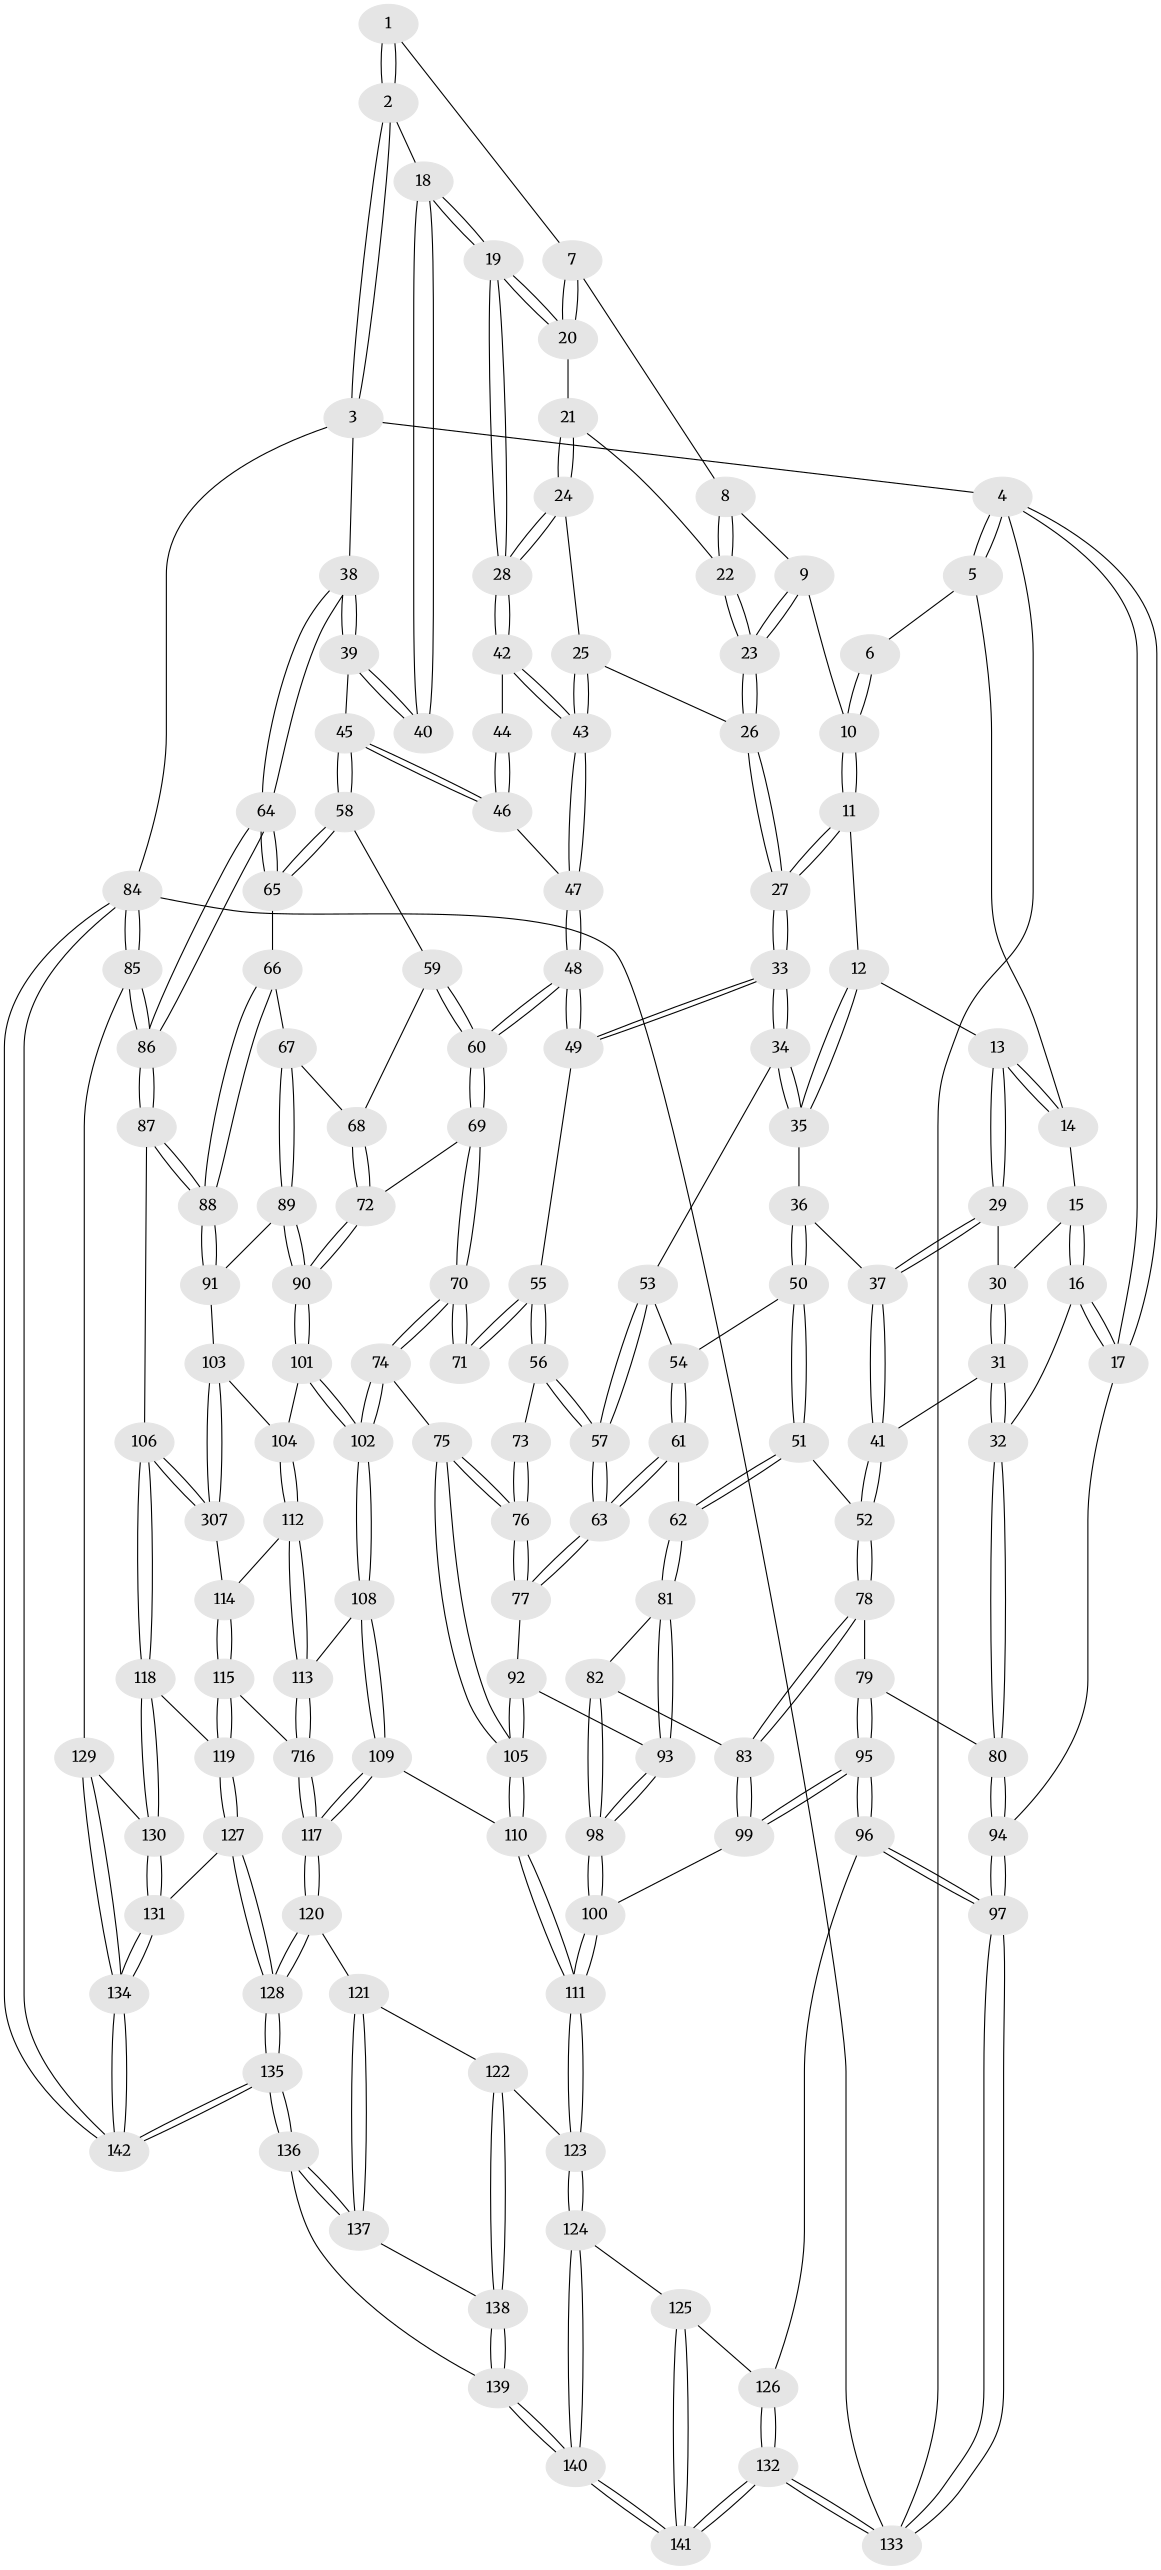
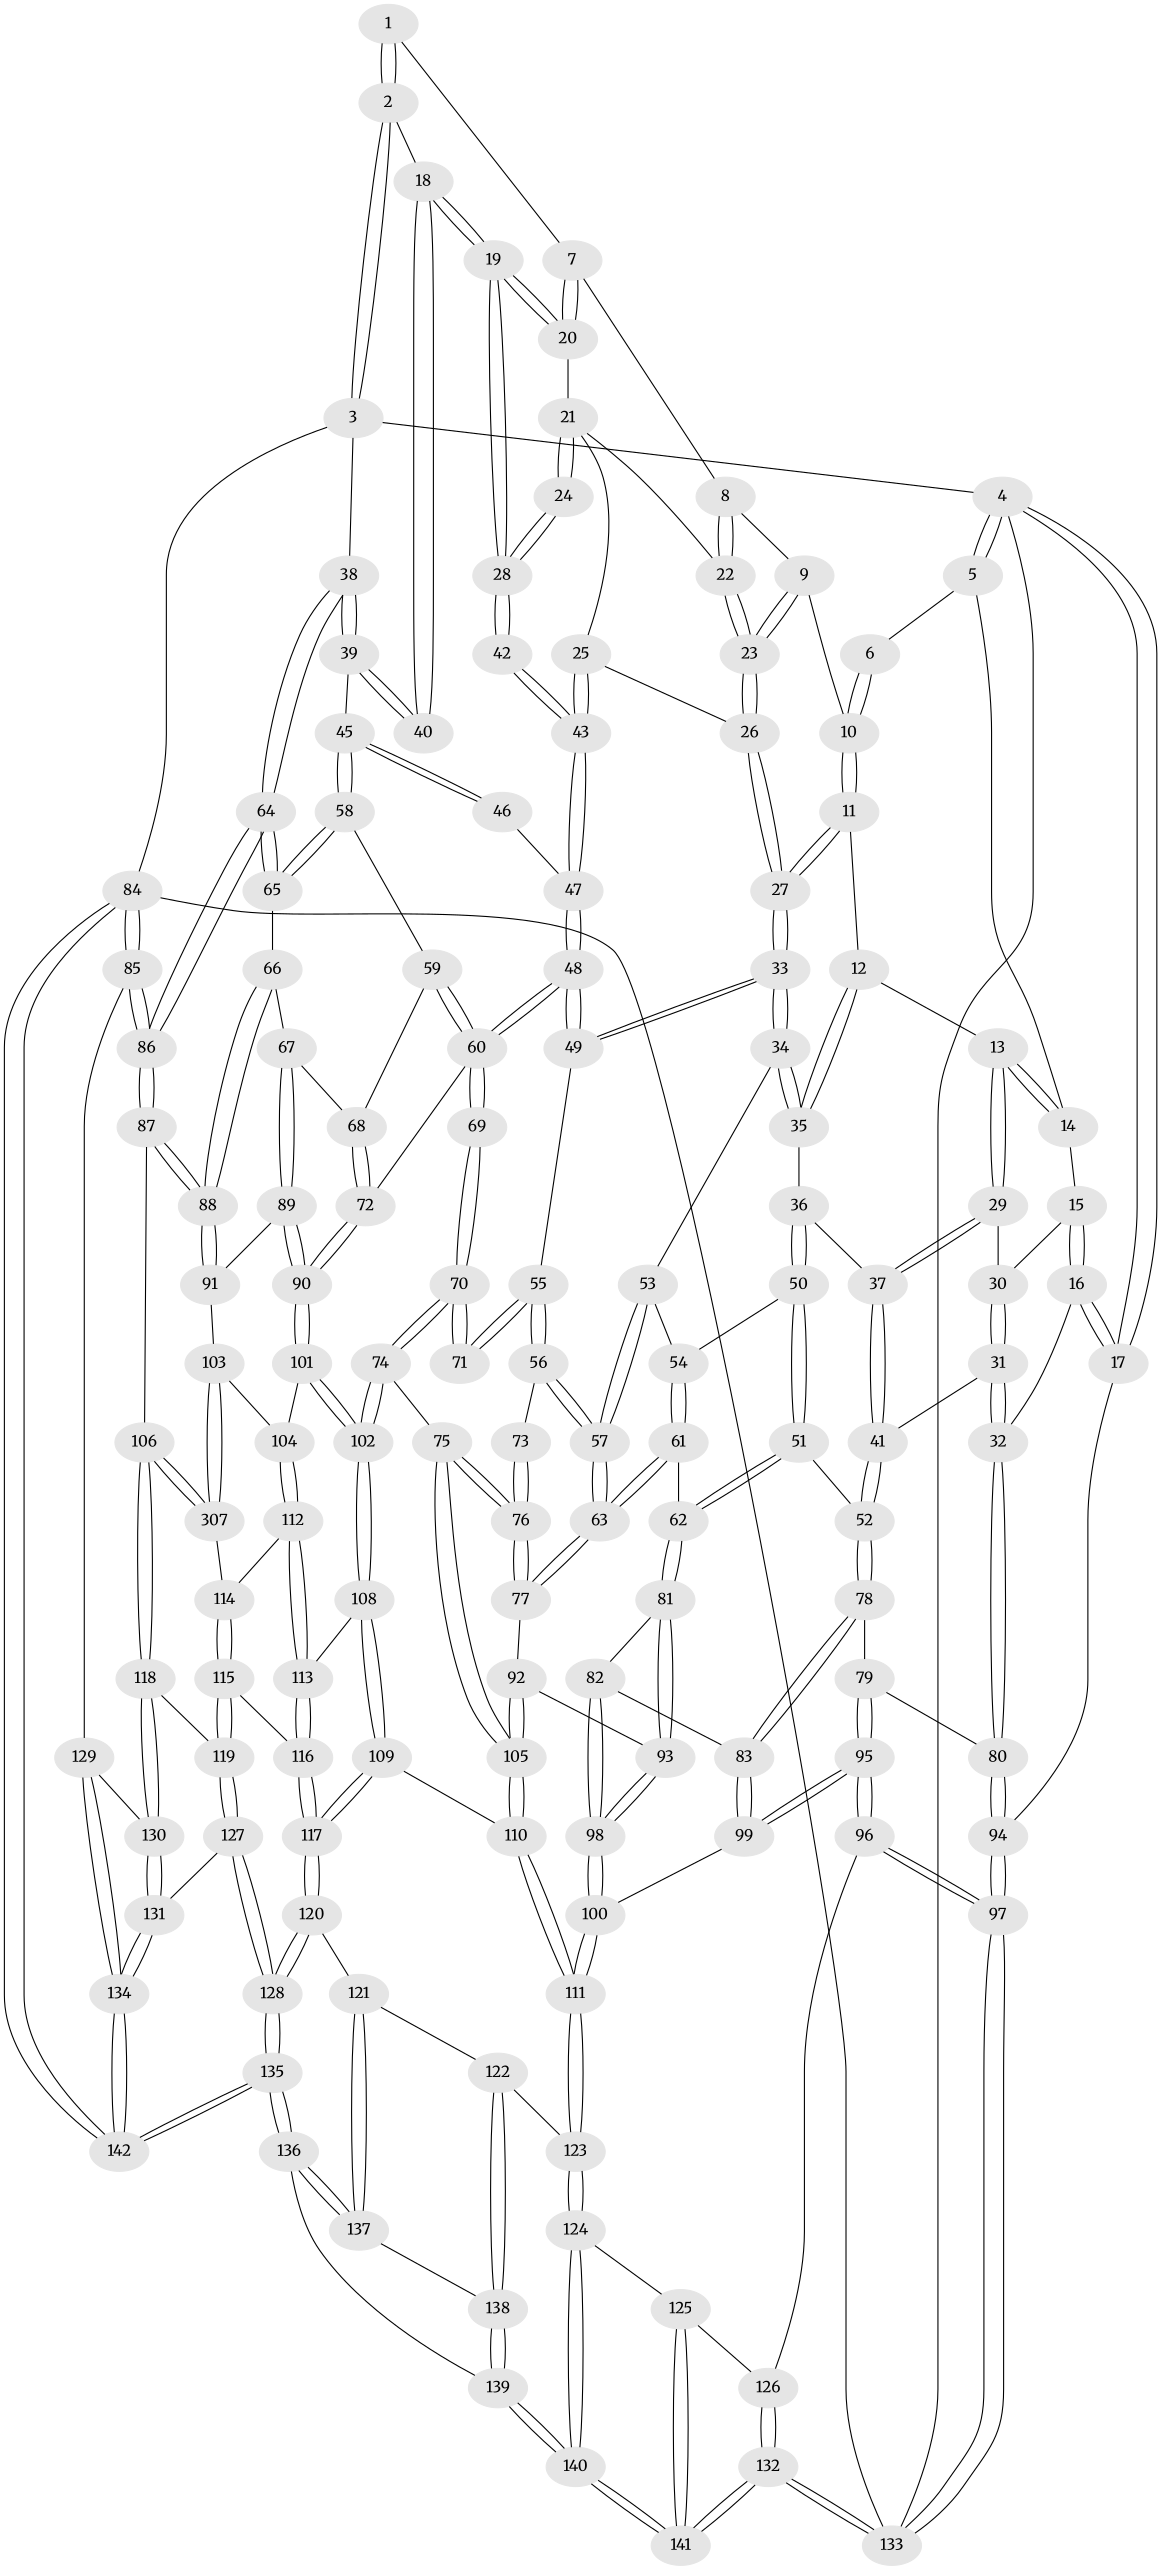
(572, 576) -> (608, 534)
(502, 733) -> none
(421, 1167) -> (421, 1127)
(303, 1758) -> (303, 1758)
